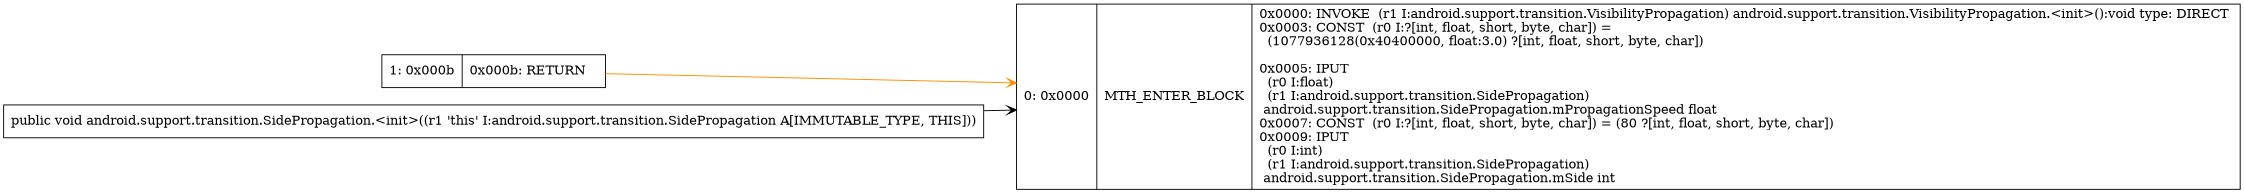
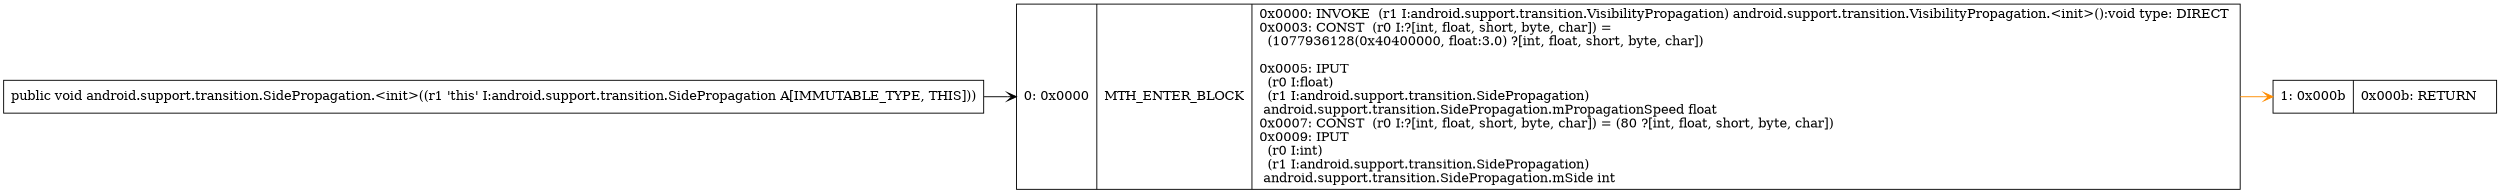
(806, 78) -> (2252, 97)
